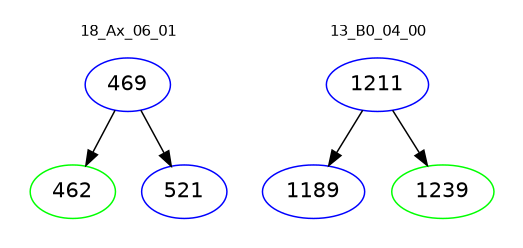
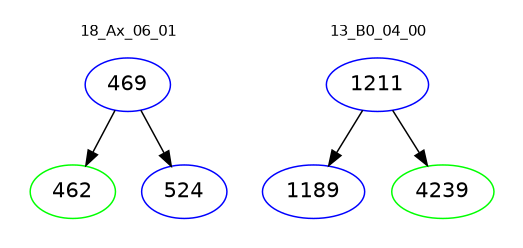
(184, 192) -> (184, 192)
(443, 192) -> (443, 192)
